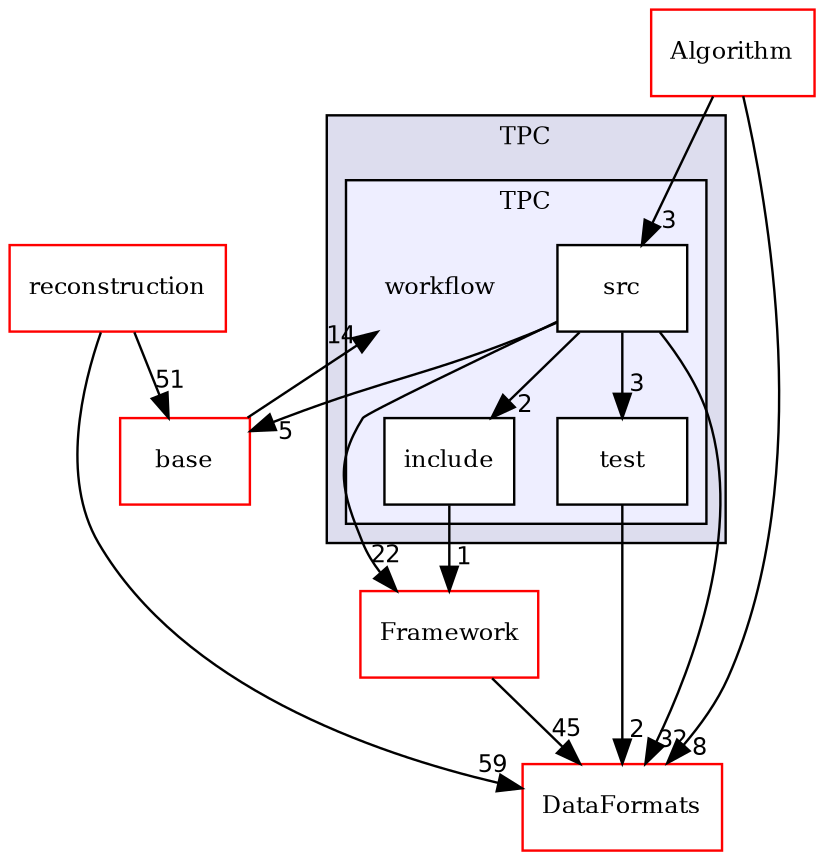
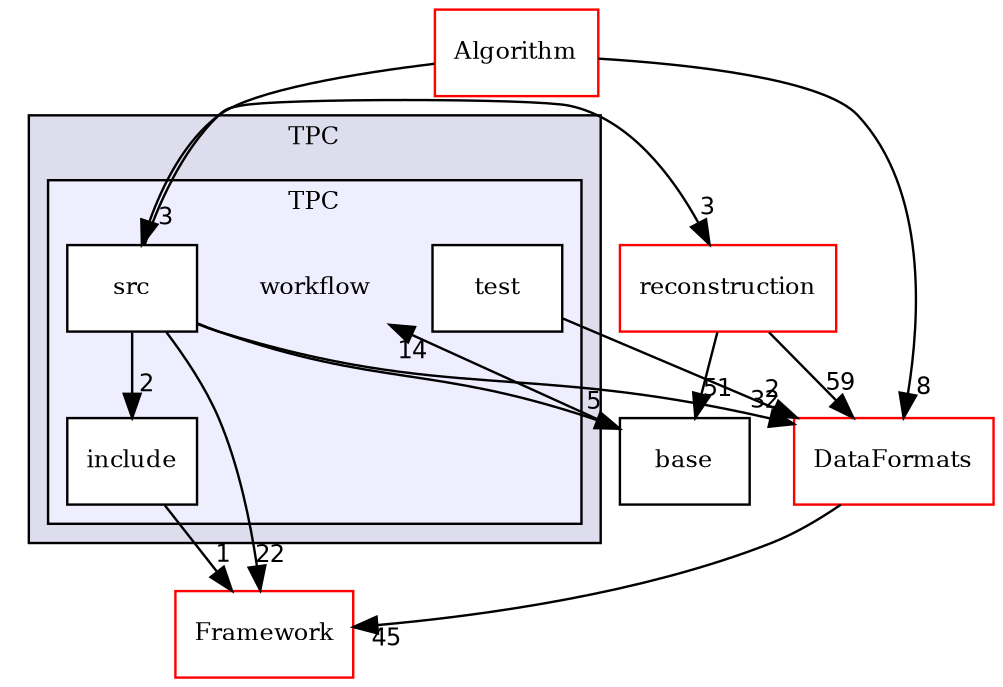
(622, 363) -> (407, 100)
(185, 461) -> (685, 461)
(527, 712) -> (616, 589)
